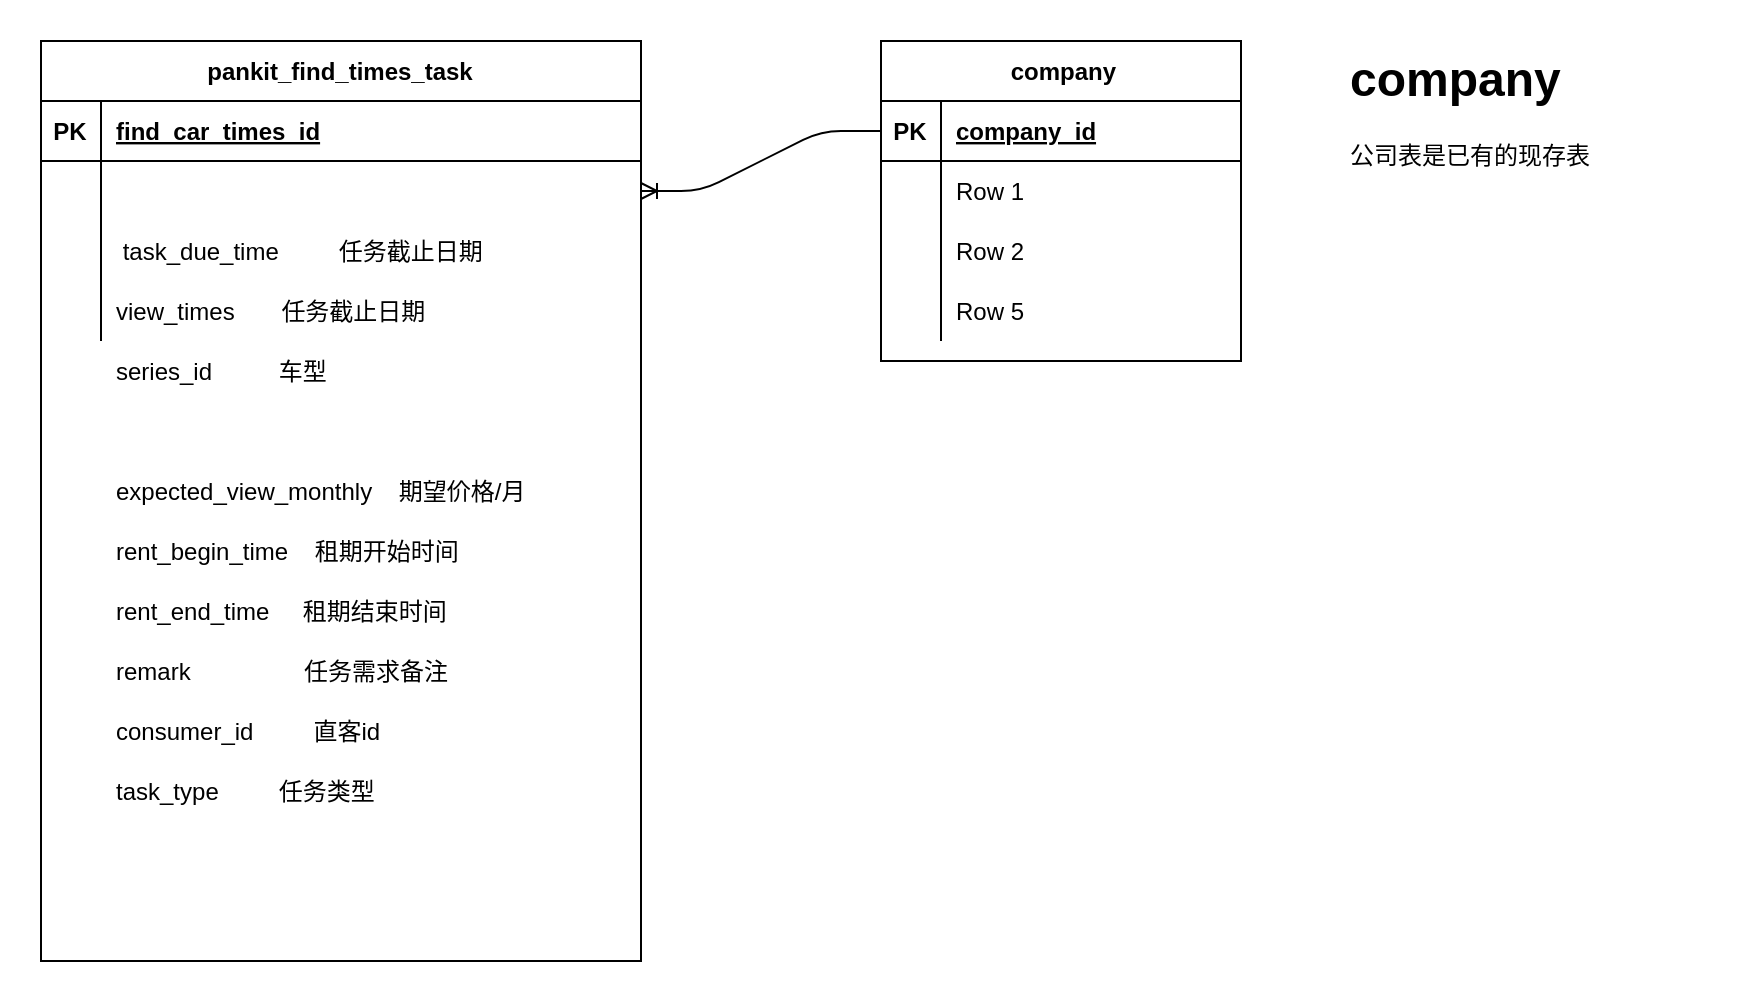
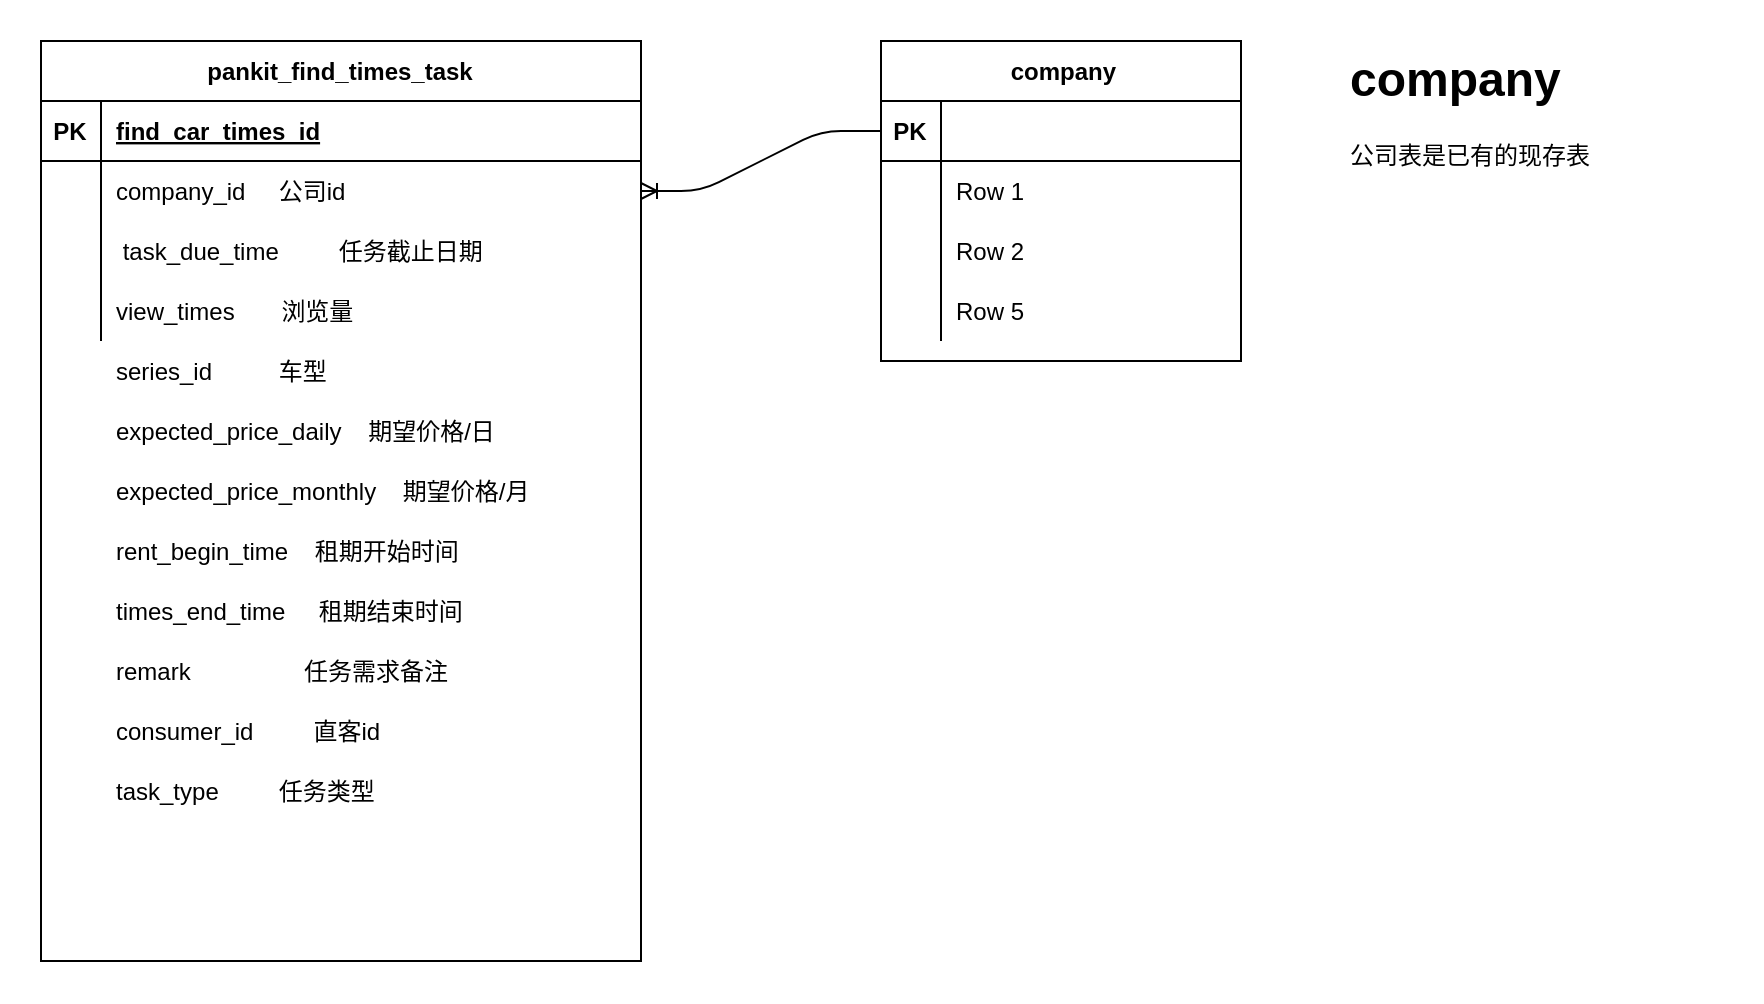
(1091, 131) -> none
none -> (371, 191)
(287, 312) -> (251, 312)
none -> (311, 431)
(338, 492) -> (345, 492)
(300, 612) -> (303, 612)
